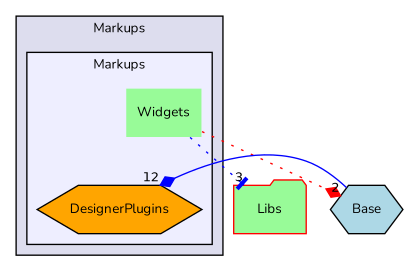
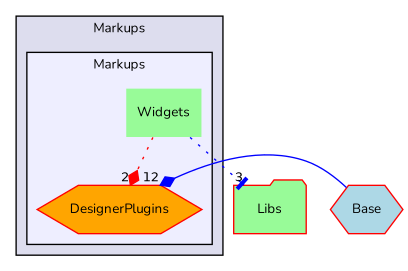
(273, 164) -> (145, 154)
(120, 210) -> (120, 210)
(367, 210) -> (367, 210)
